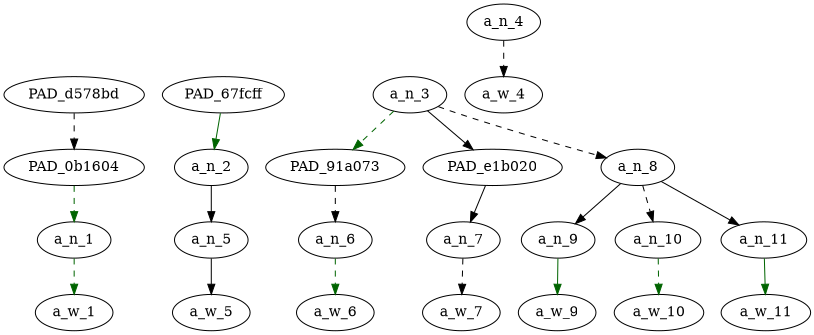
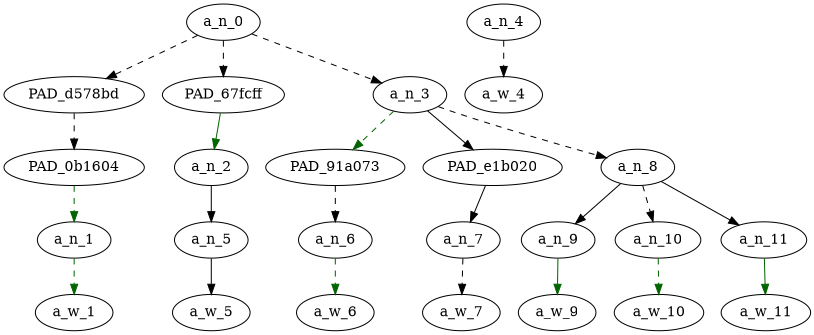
none -> (223, 22)
